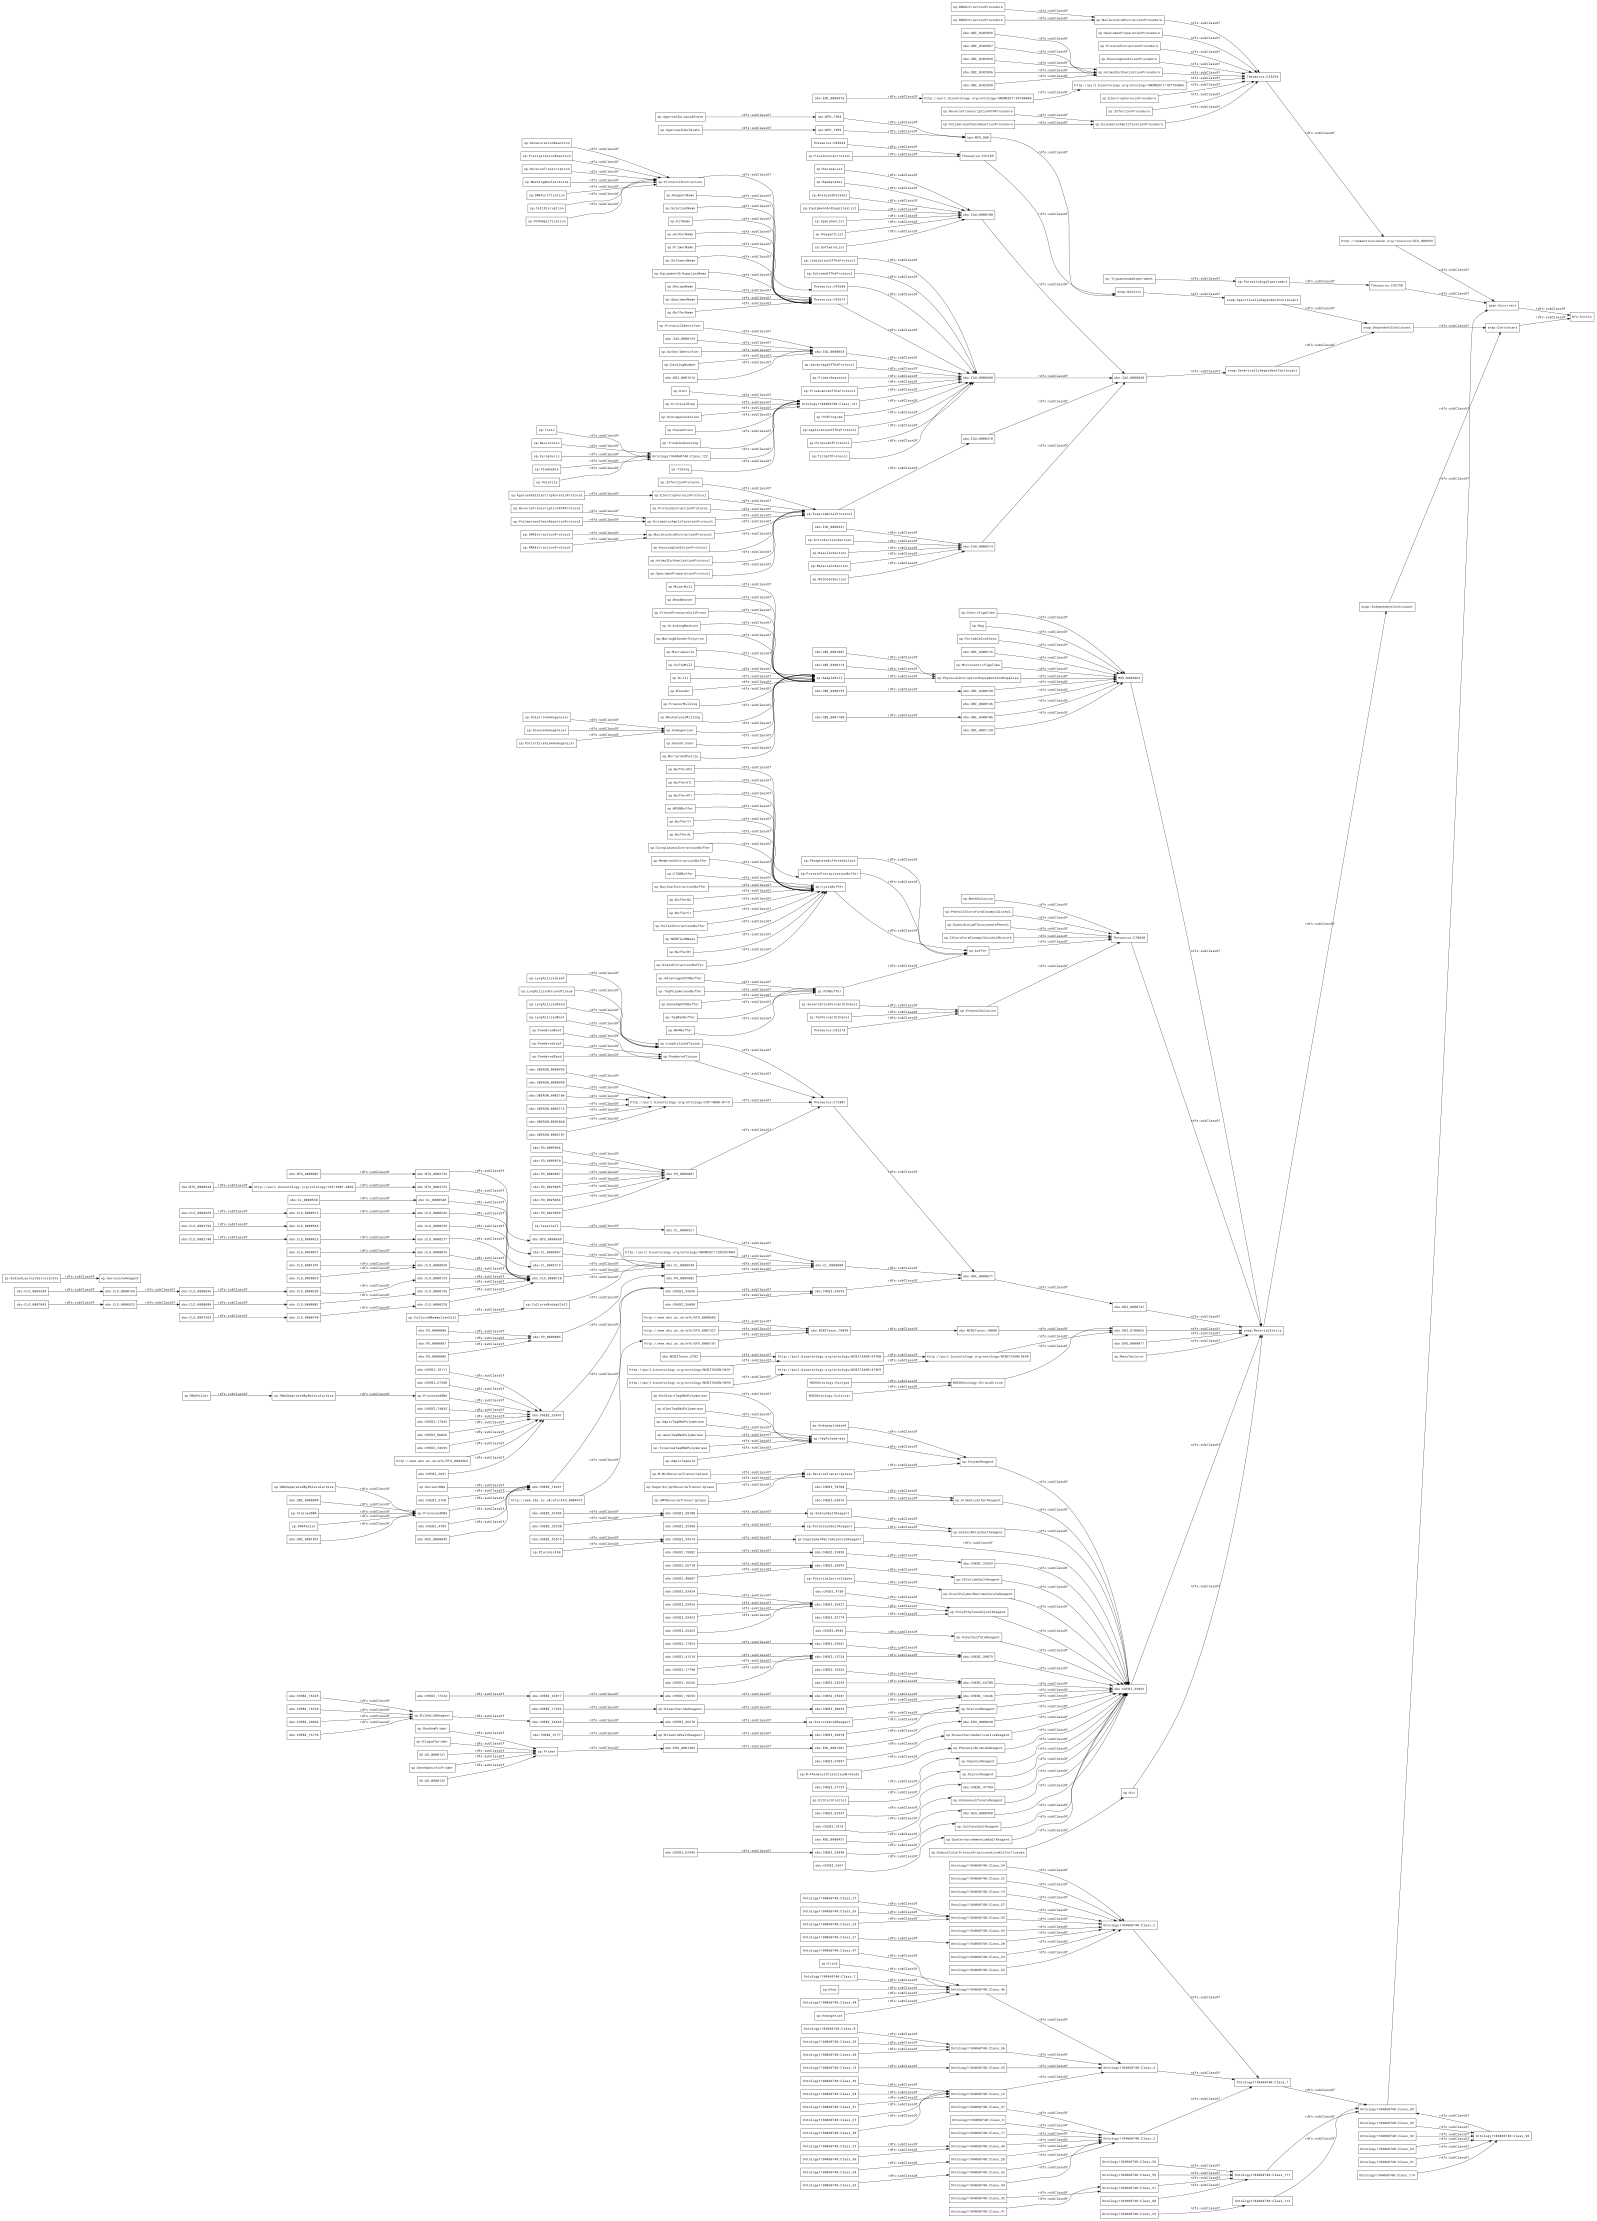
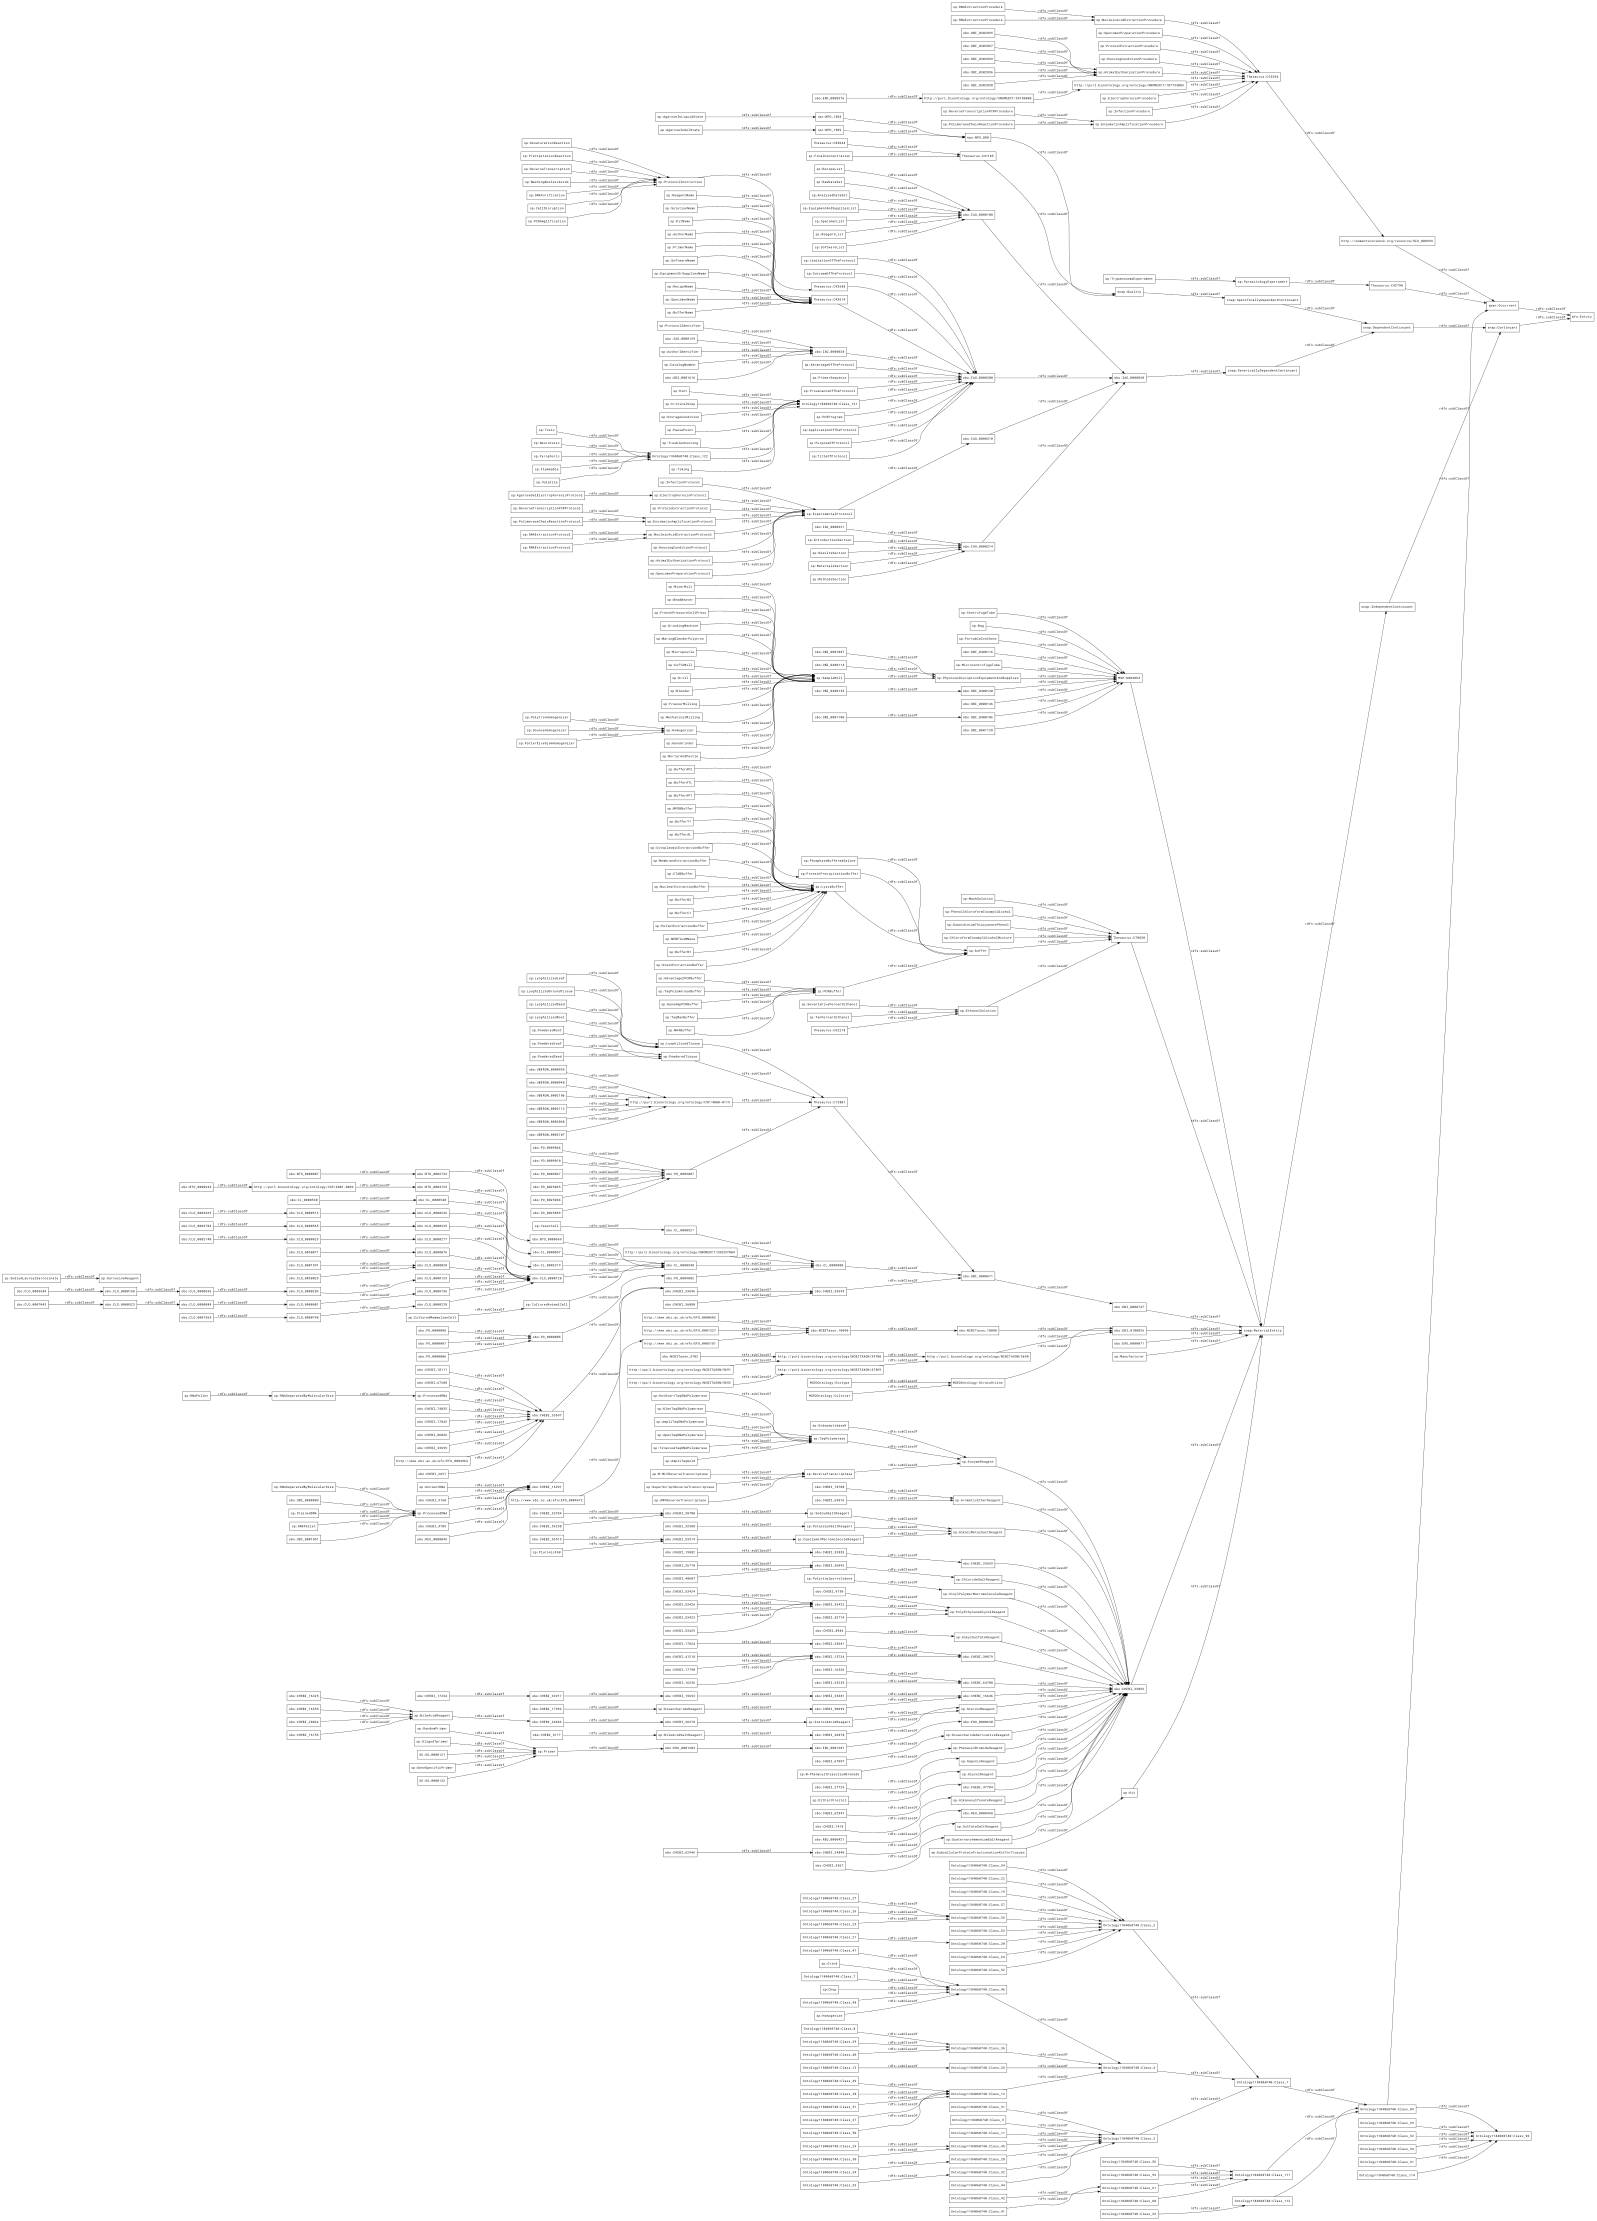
none -> (367, 1226)
(1033, 1556) -> (906, 1536)
(1455, 2121) -> (1458, 2111)
